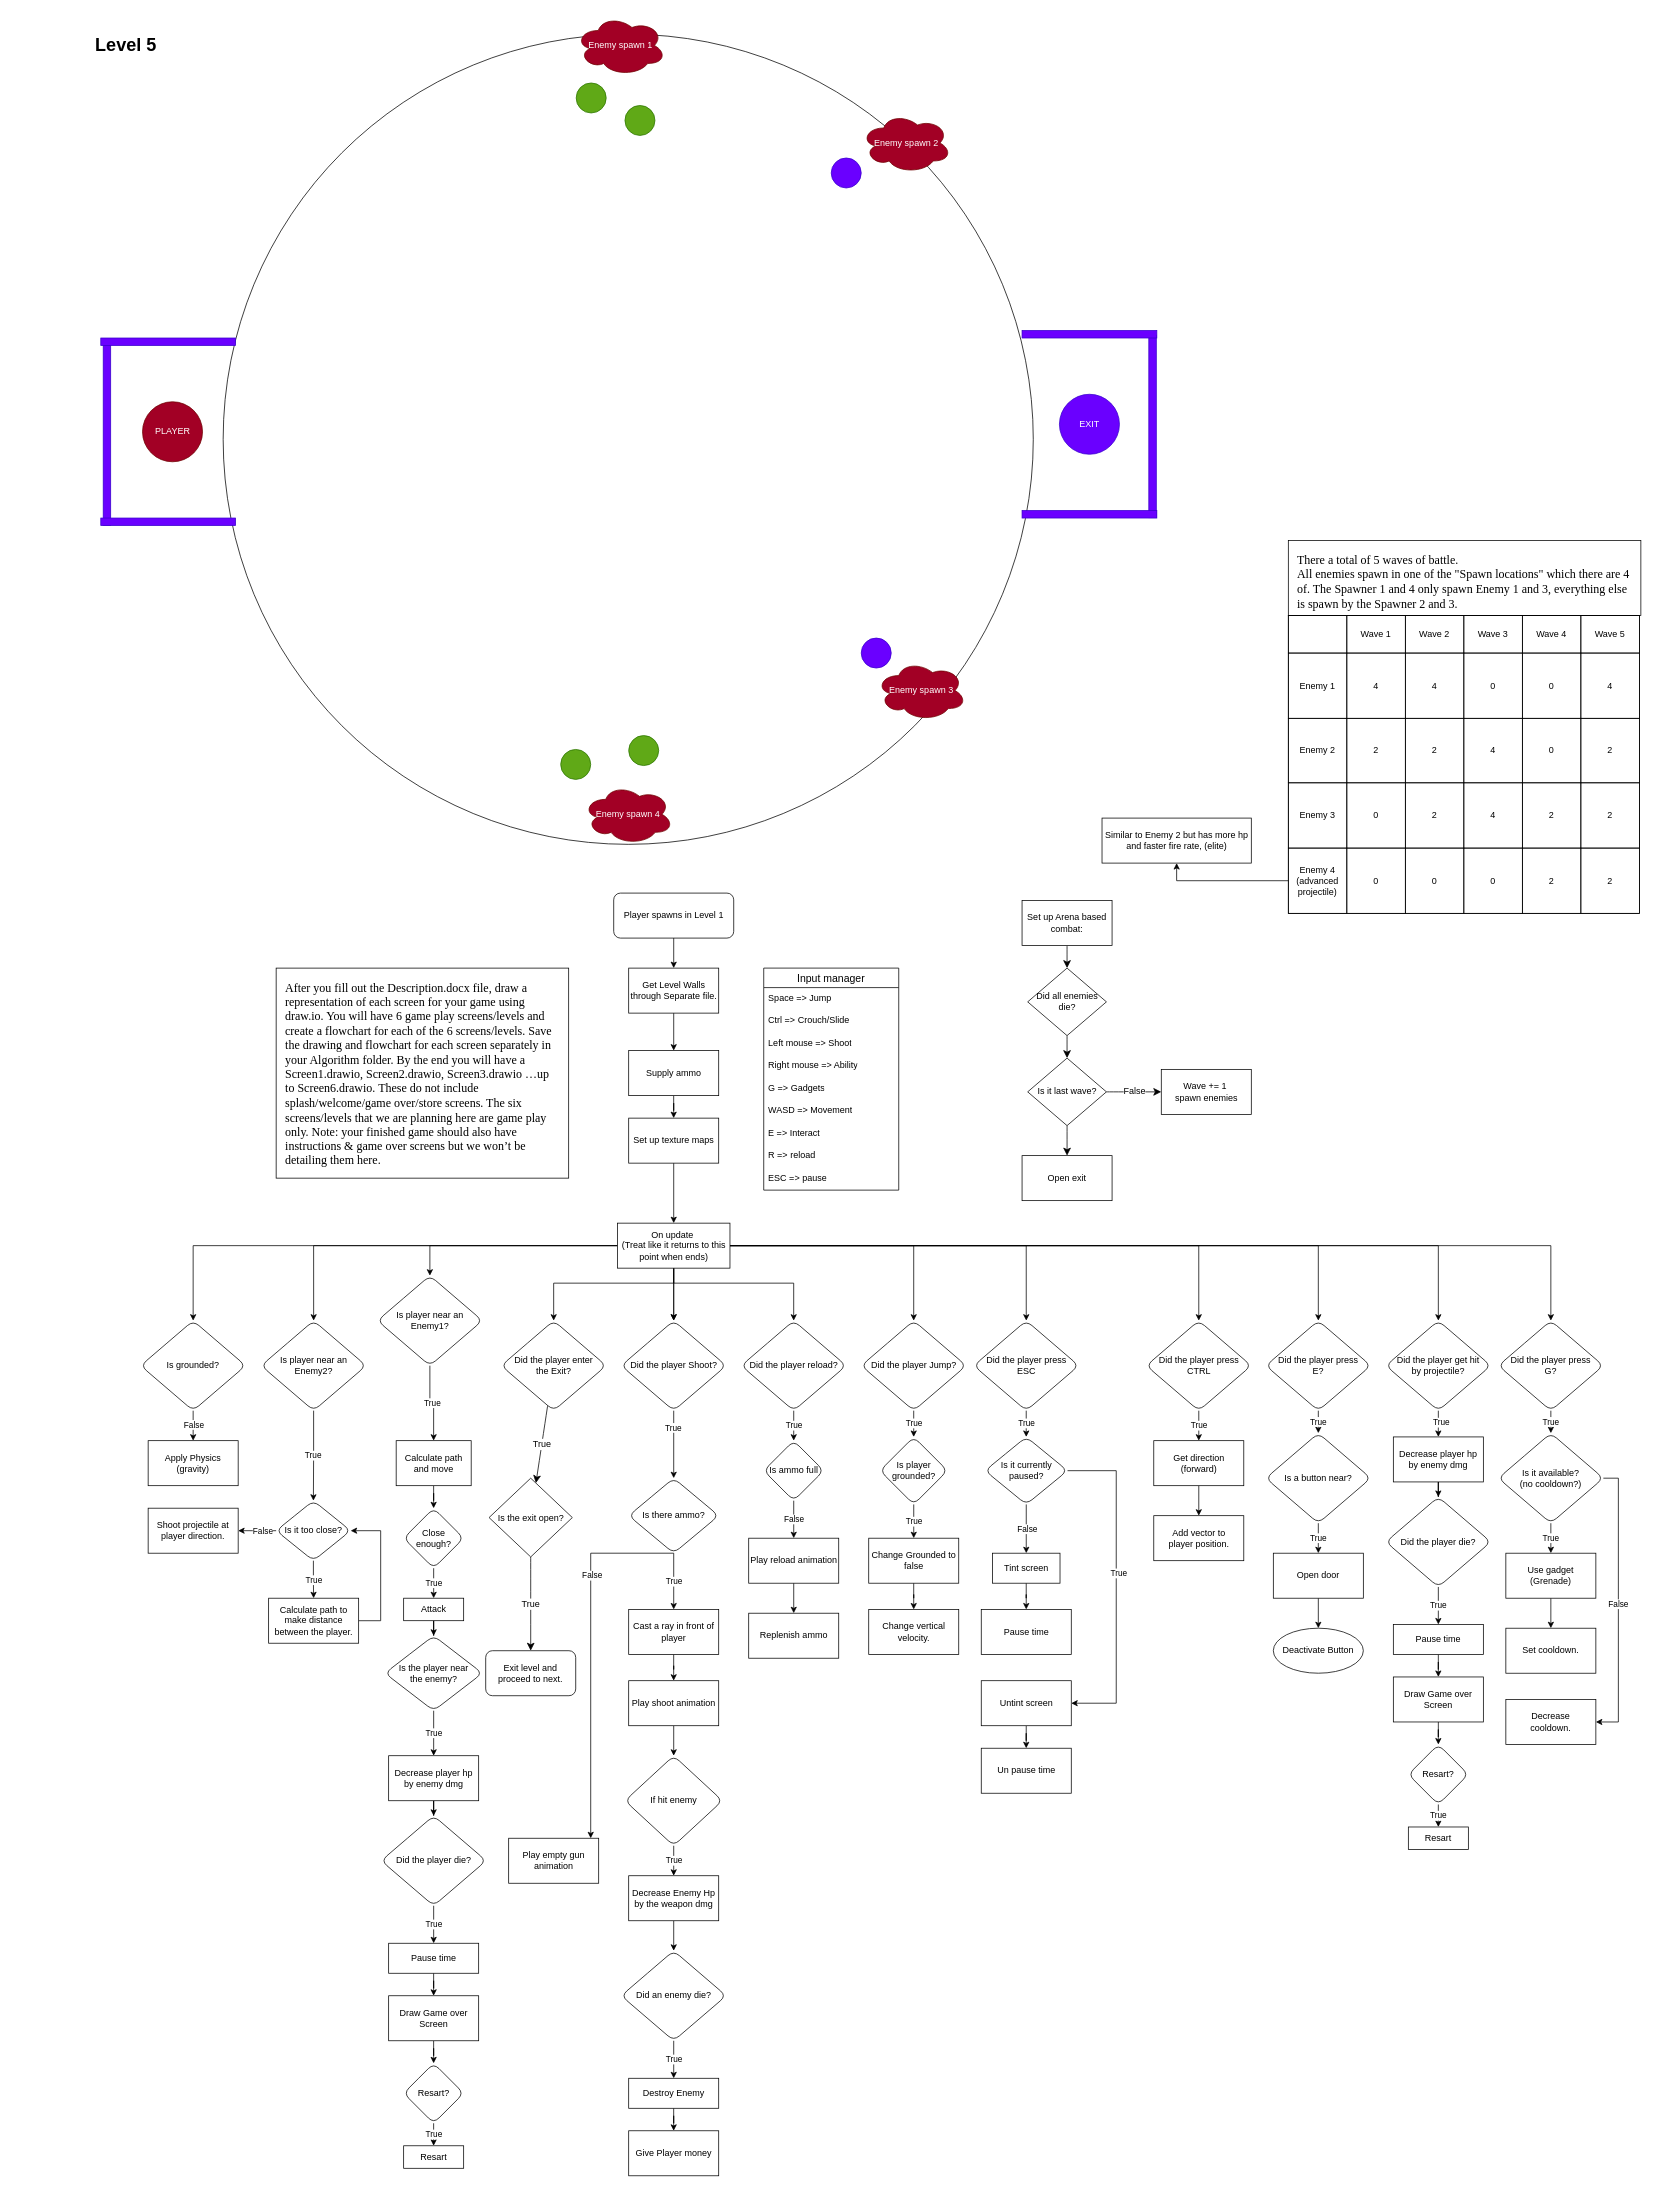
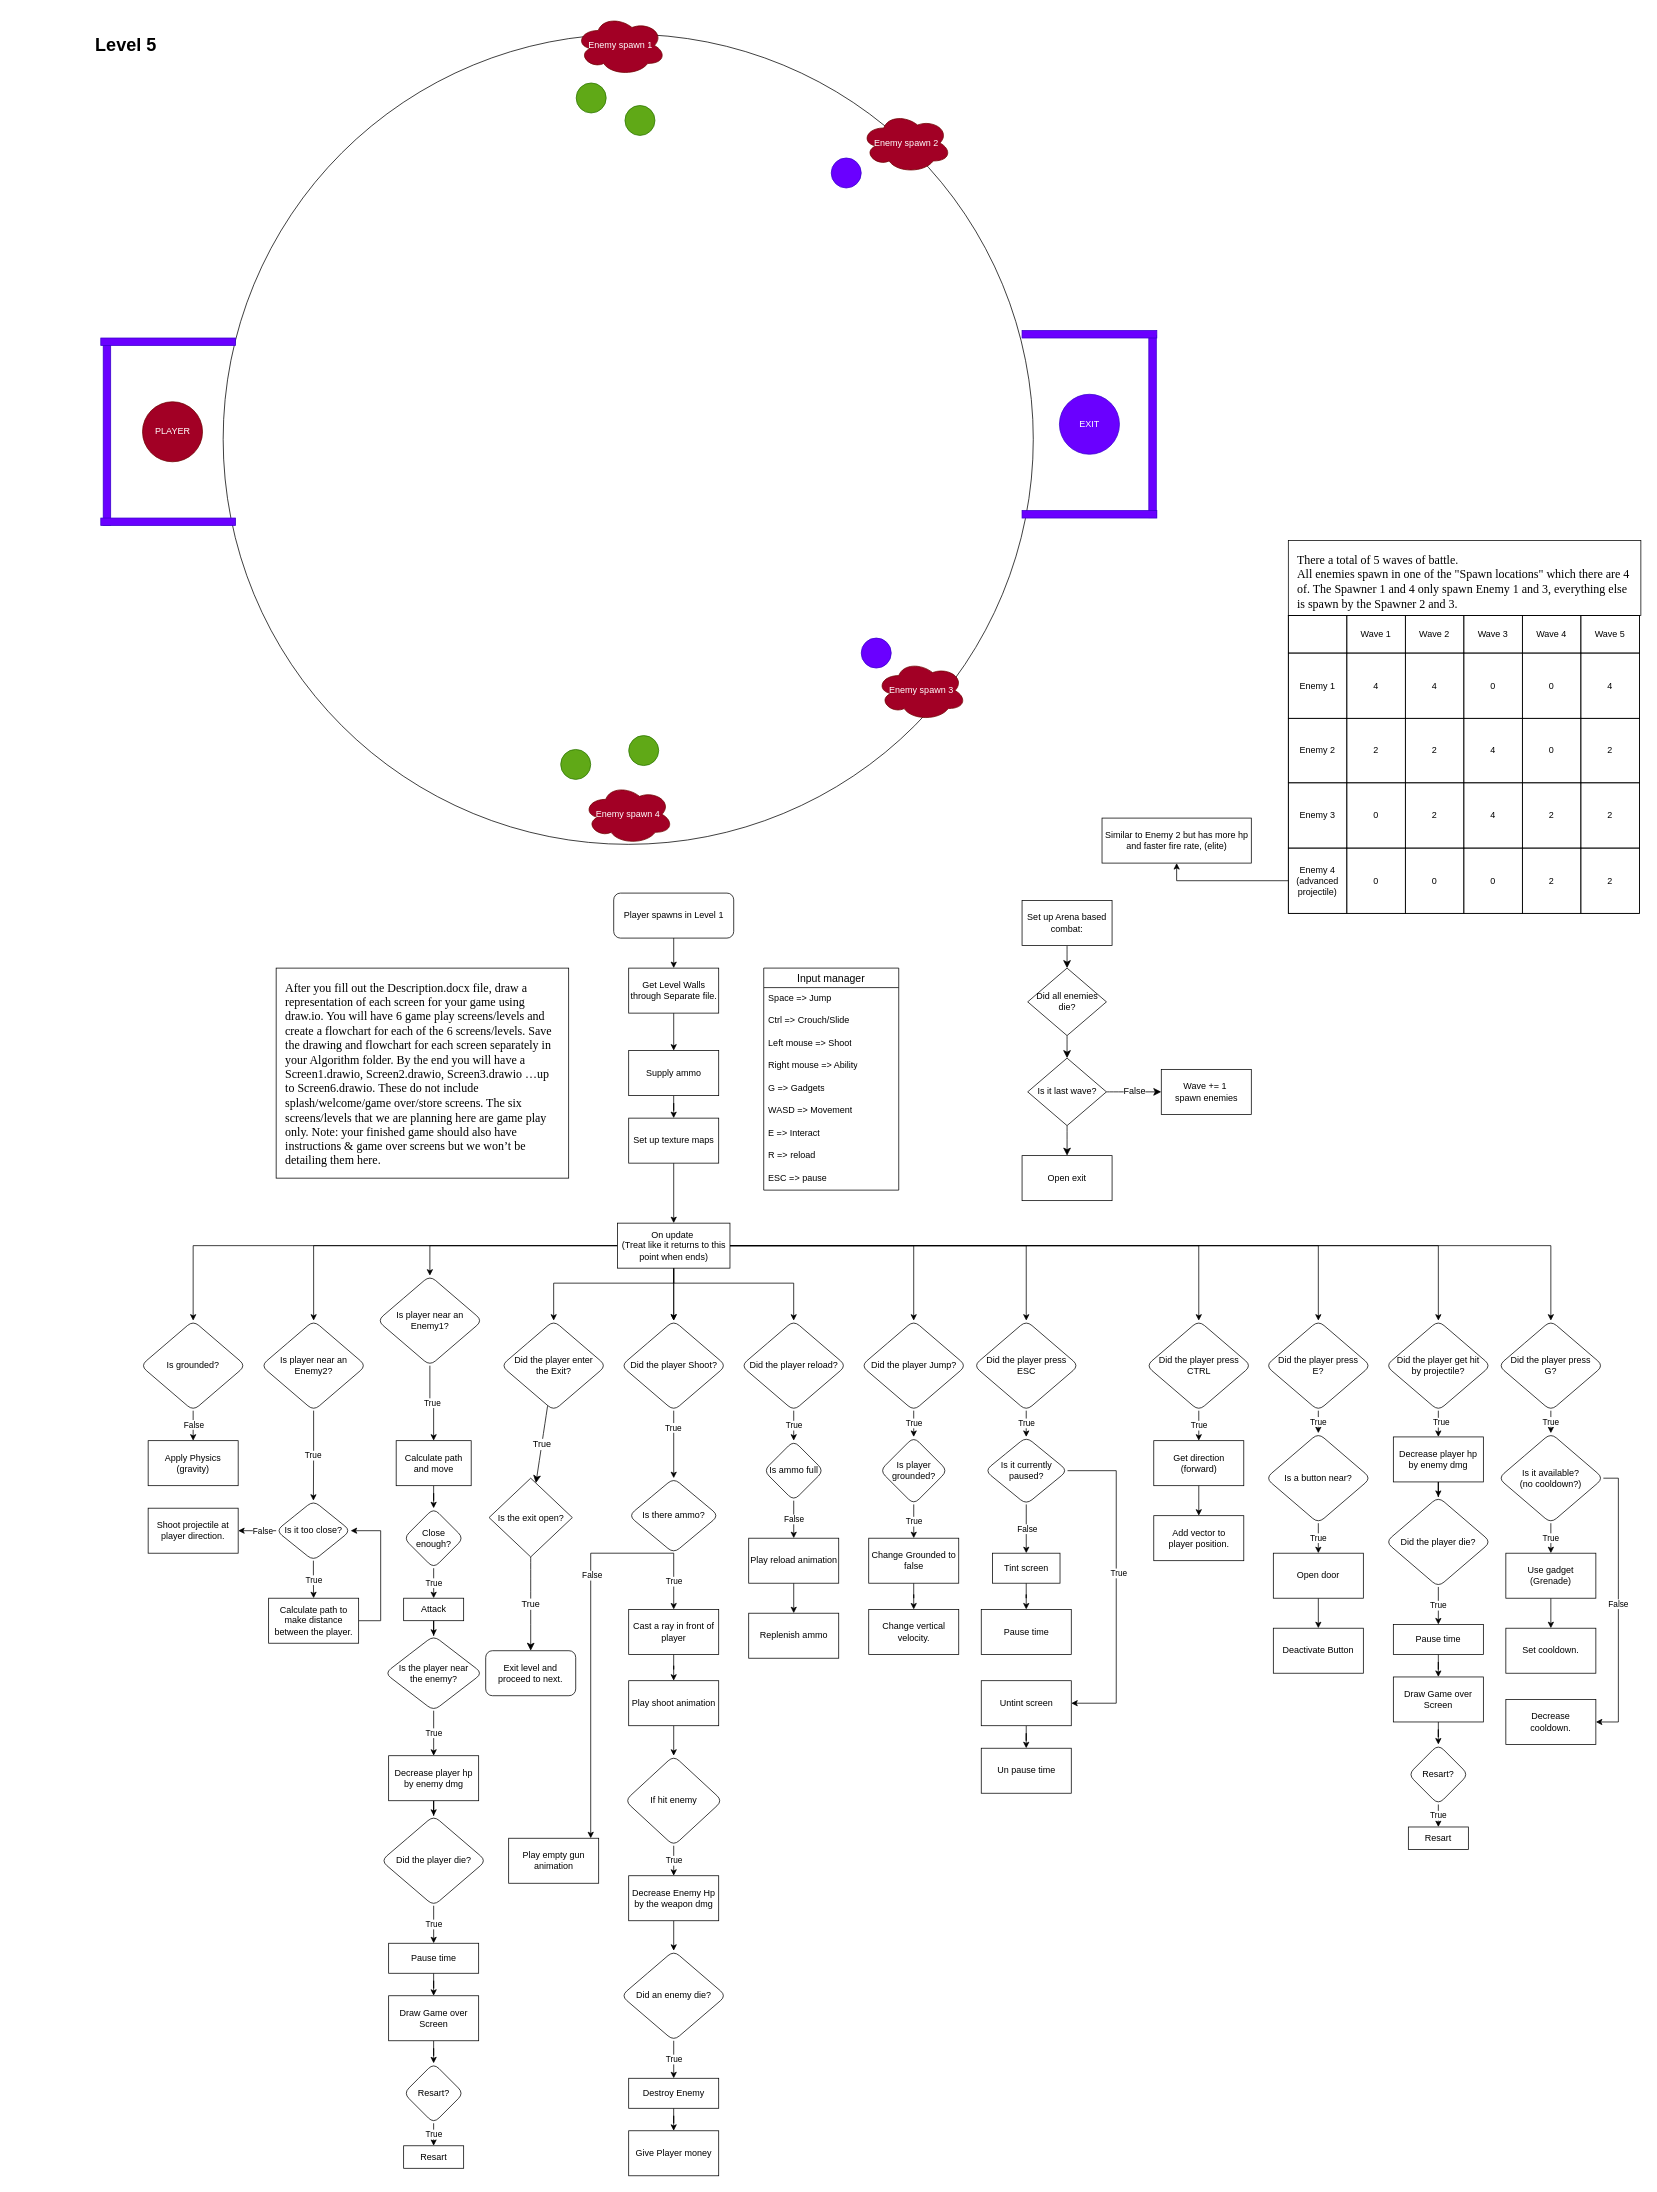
(1318, 1650) -> (1318, 1650)
